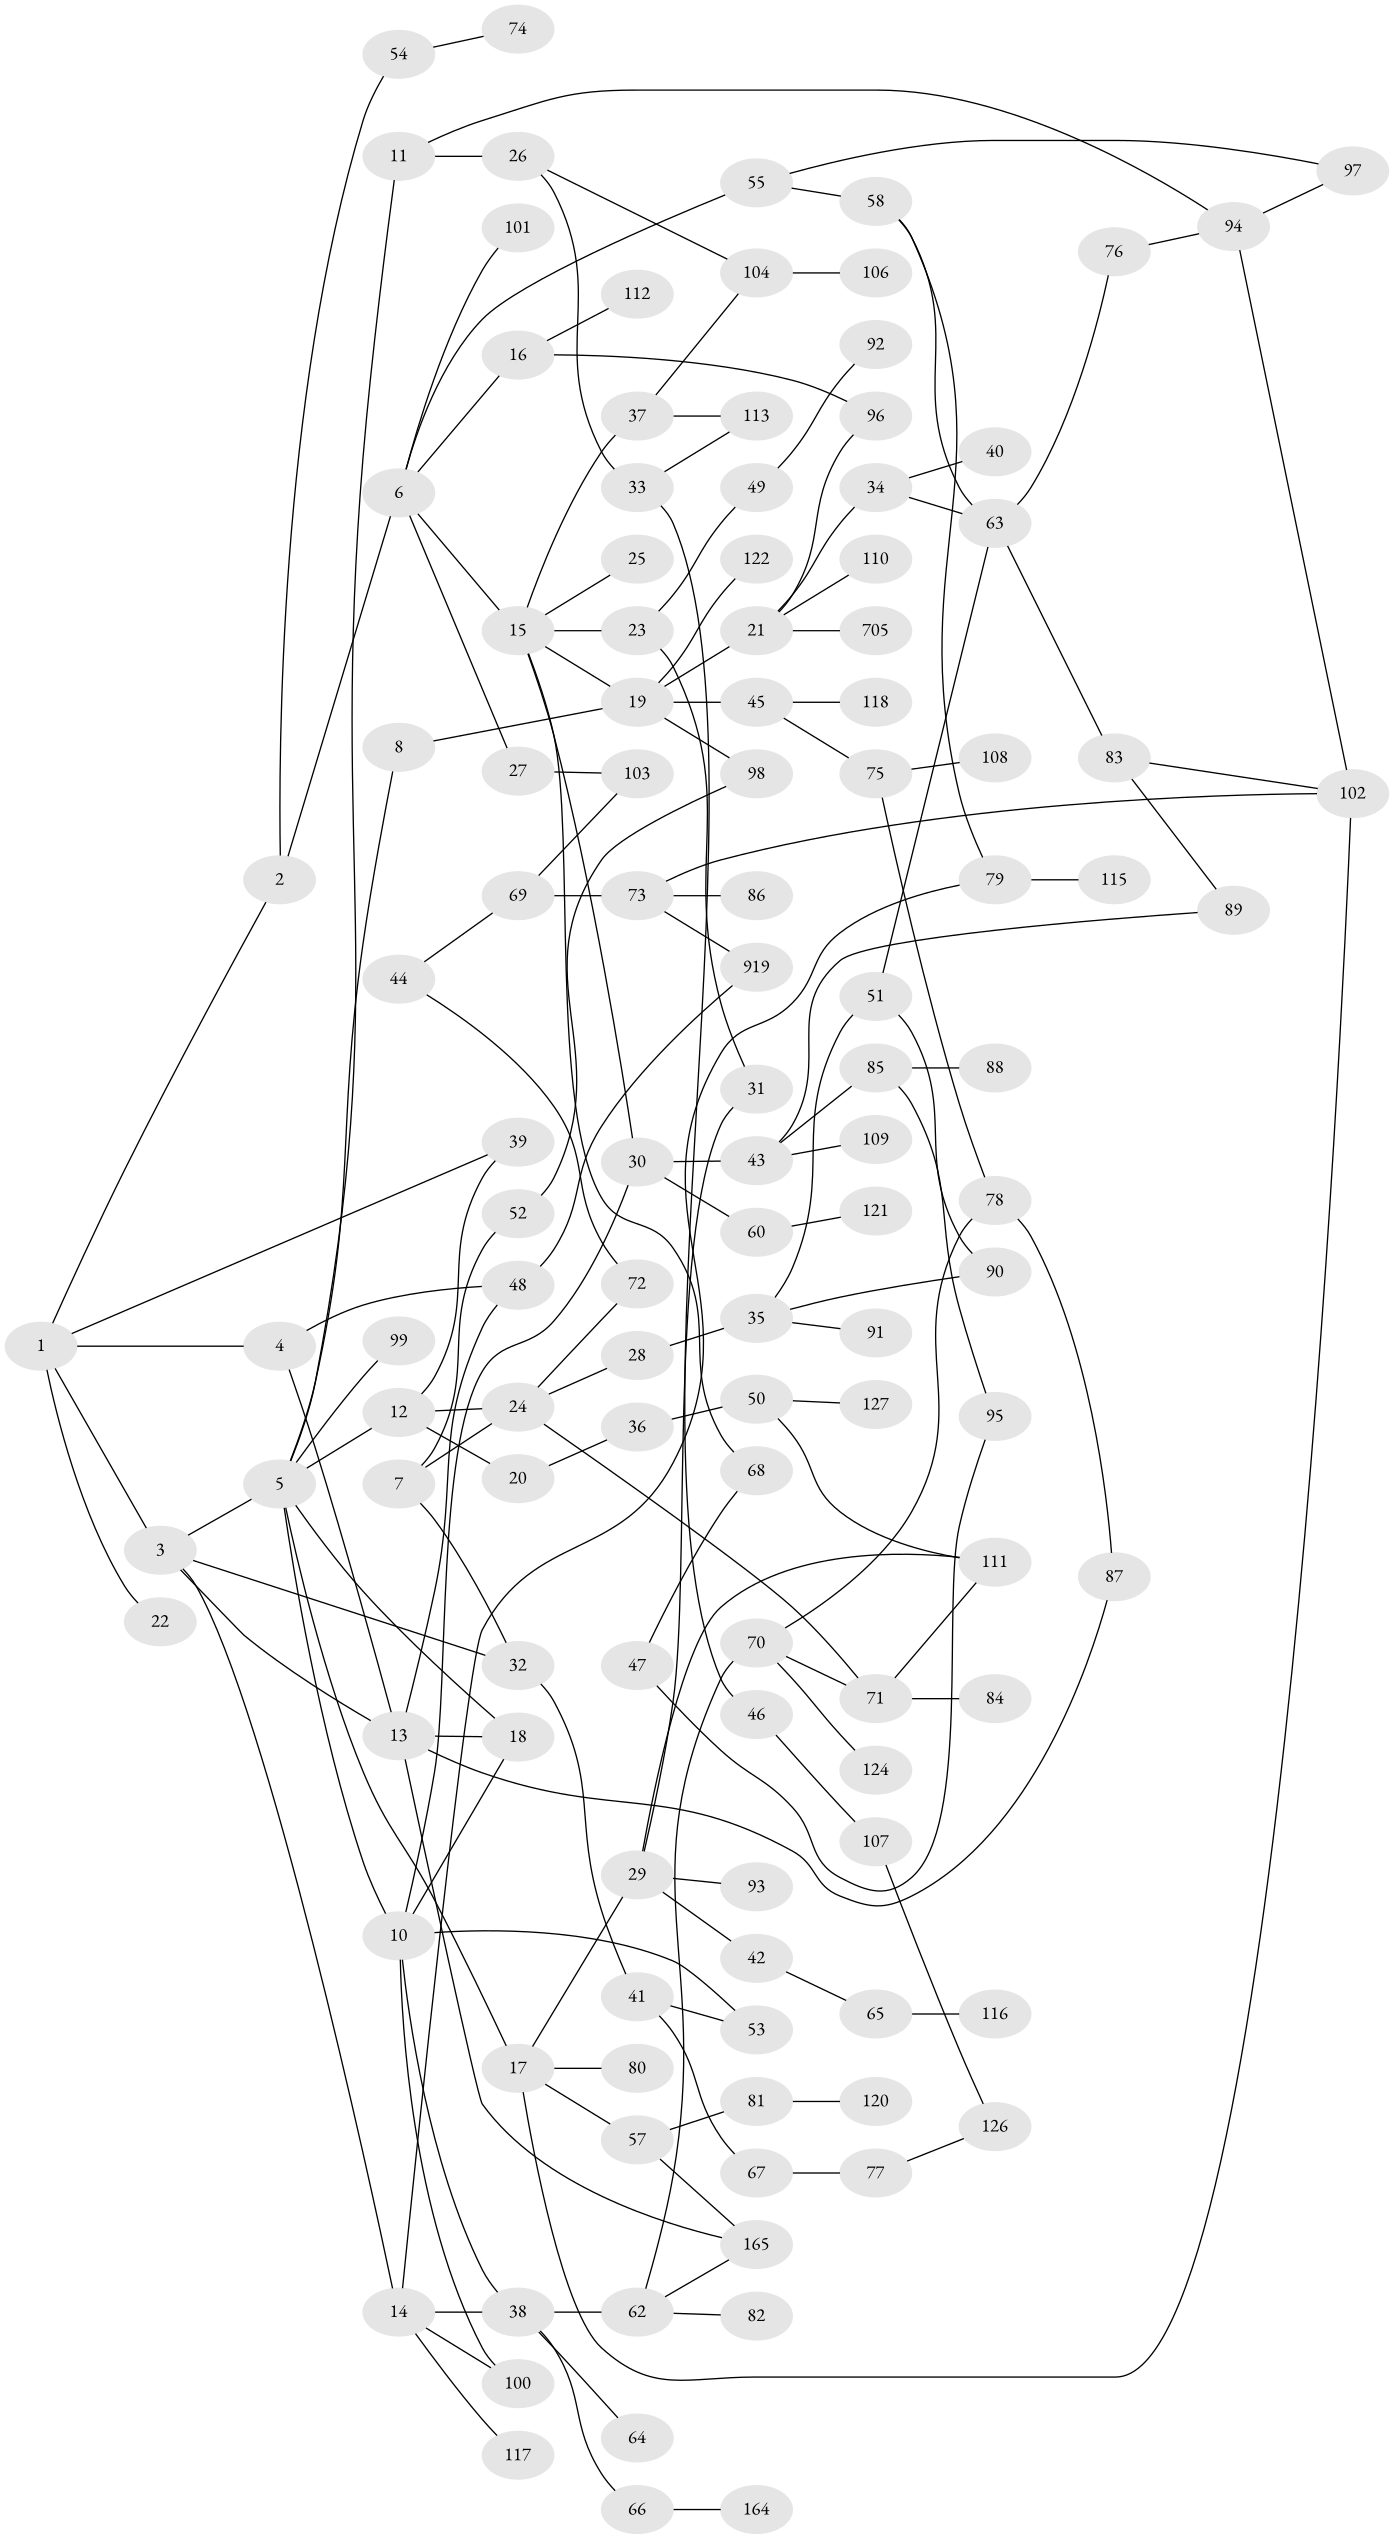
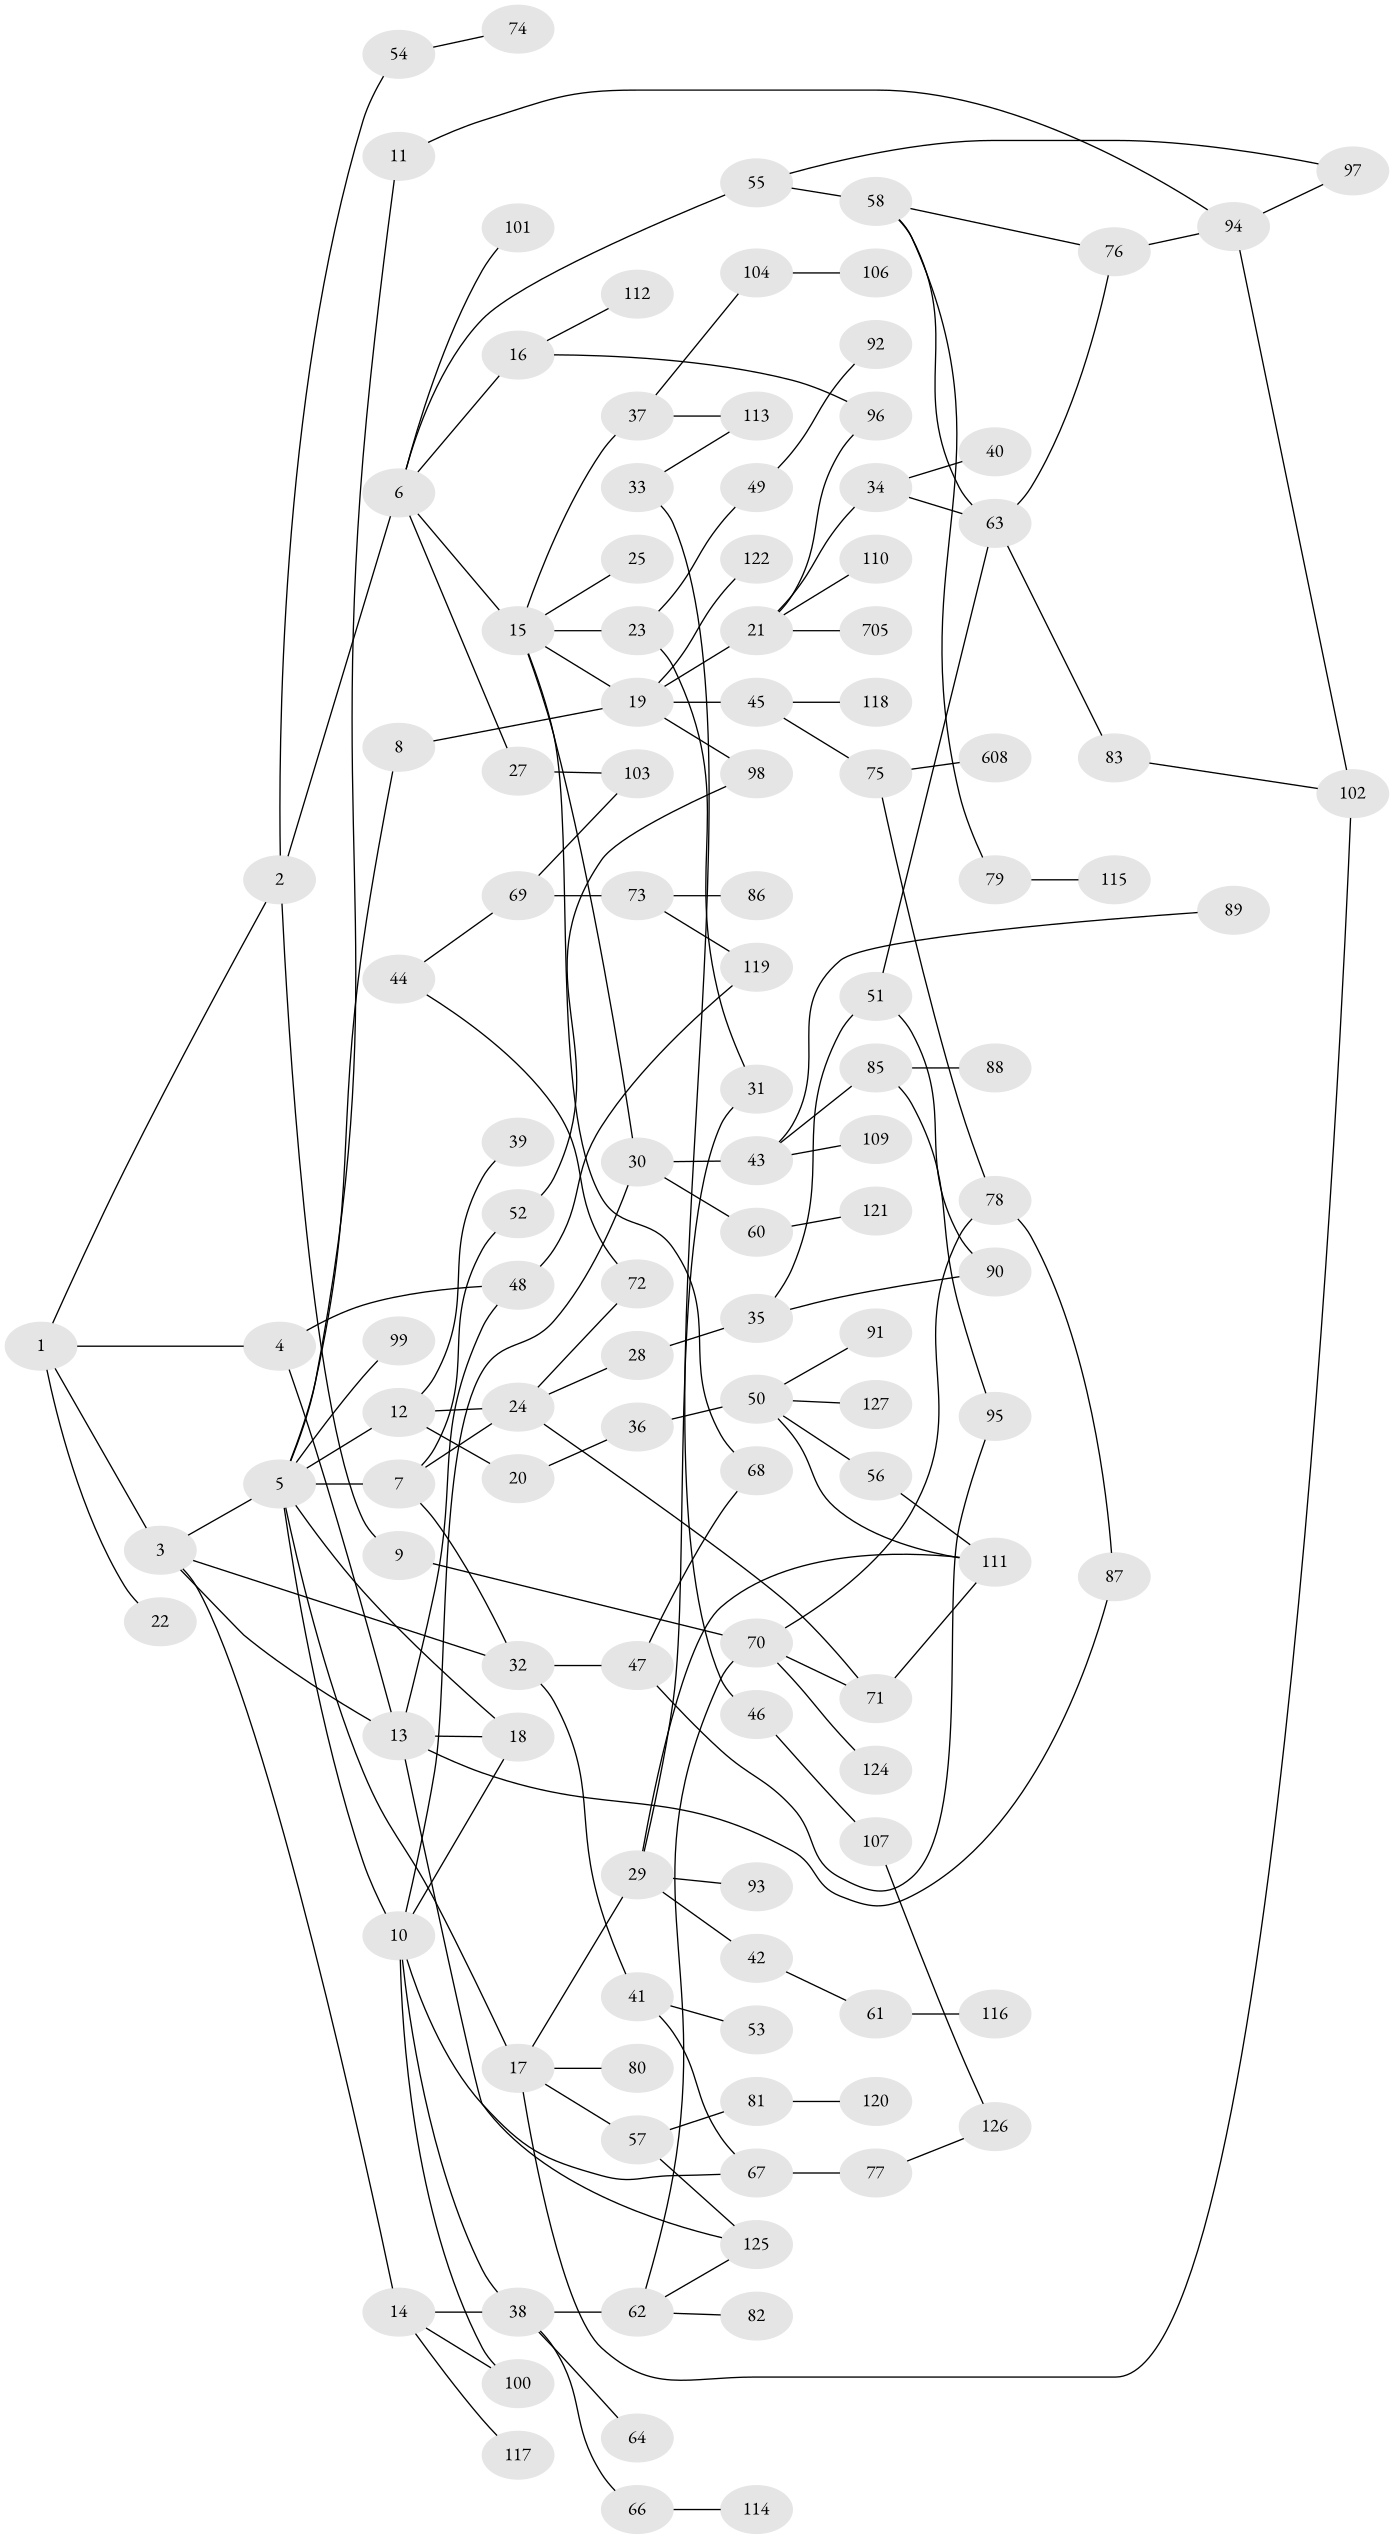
(518, 156) -> none
none -> (995, 227)
(995, 758) -> (995, 758)
(988, 813) -> none
(1174, 834) -> none
(757, 967) -> (757, 967)
(280, 1244) -> none
(816, 1326) -> (816, 1366)
none -> (876, 1476)
none -> (339, 1484)
(606, 1532) -> none
none -> (399, 1556)
none -> (578, 1666)
(995, 1699) -> none
(587, 1938) -> (563, 2164)
(876, 2014) -> (876, 2014)
(757, 2245) -> (757, 2245)
(757, 2510) -> (757, 2510)
